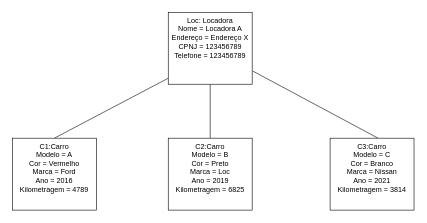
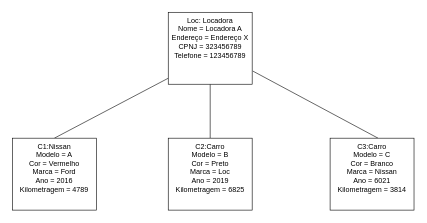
(210, 38) -> (210, 38)
(54, 168) -> (54, 168)
(372, 168) -> (372, 168)
